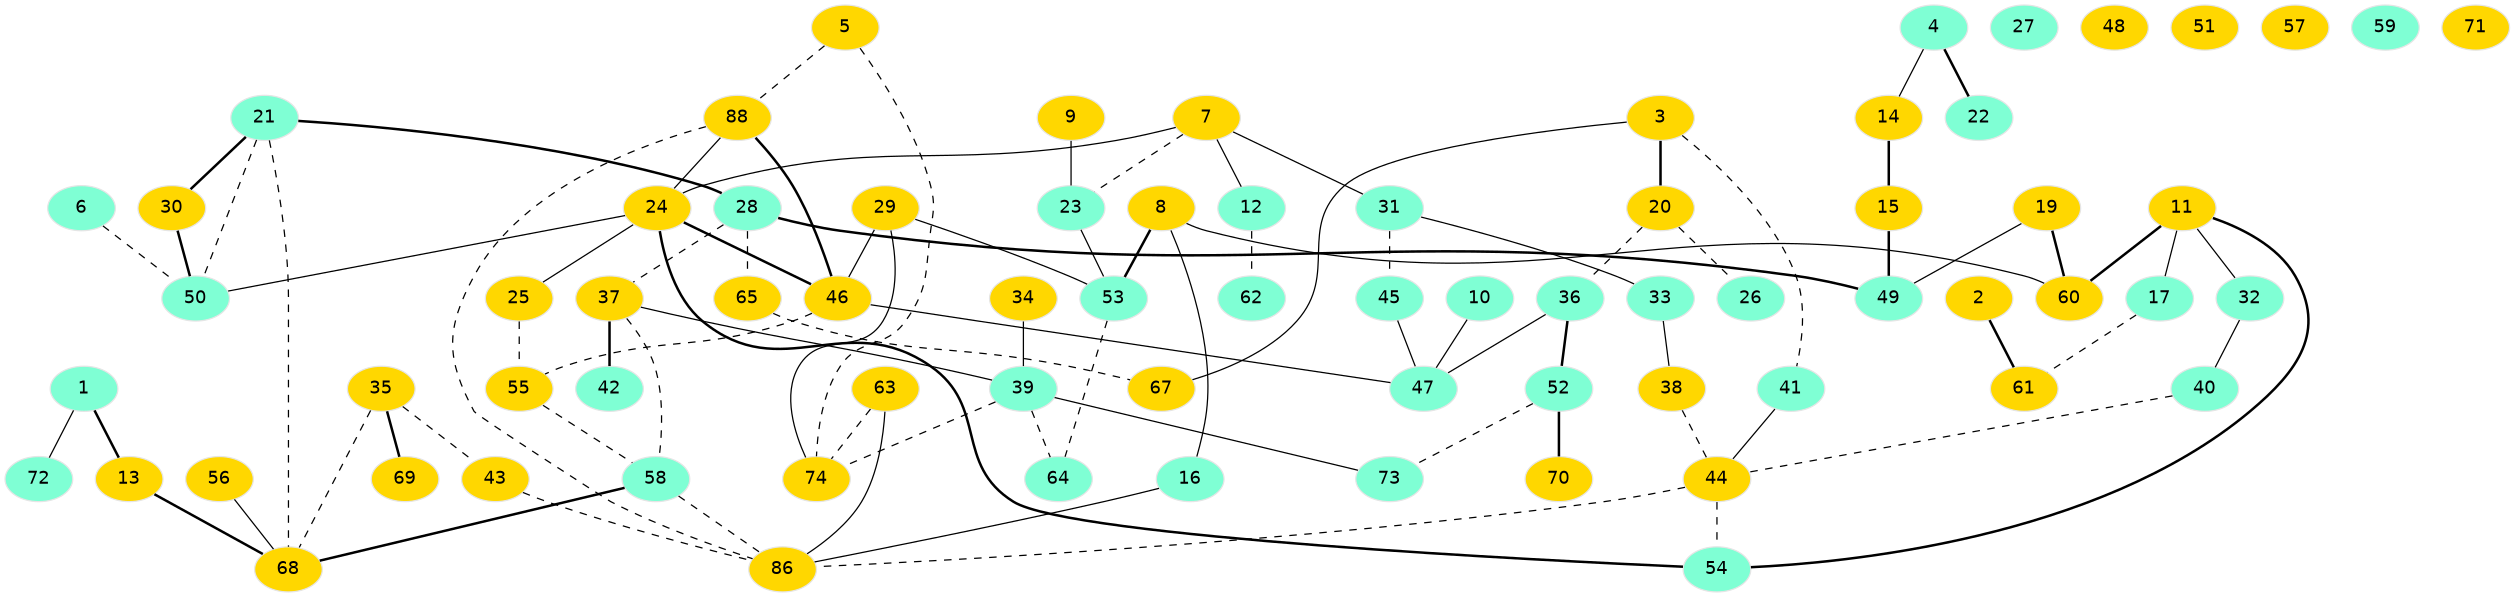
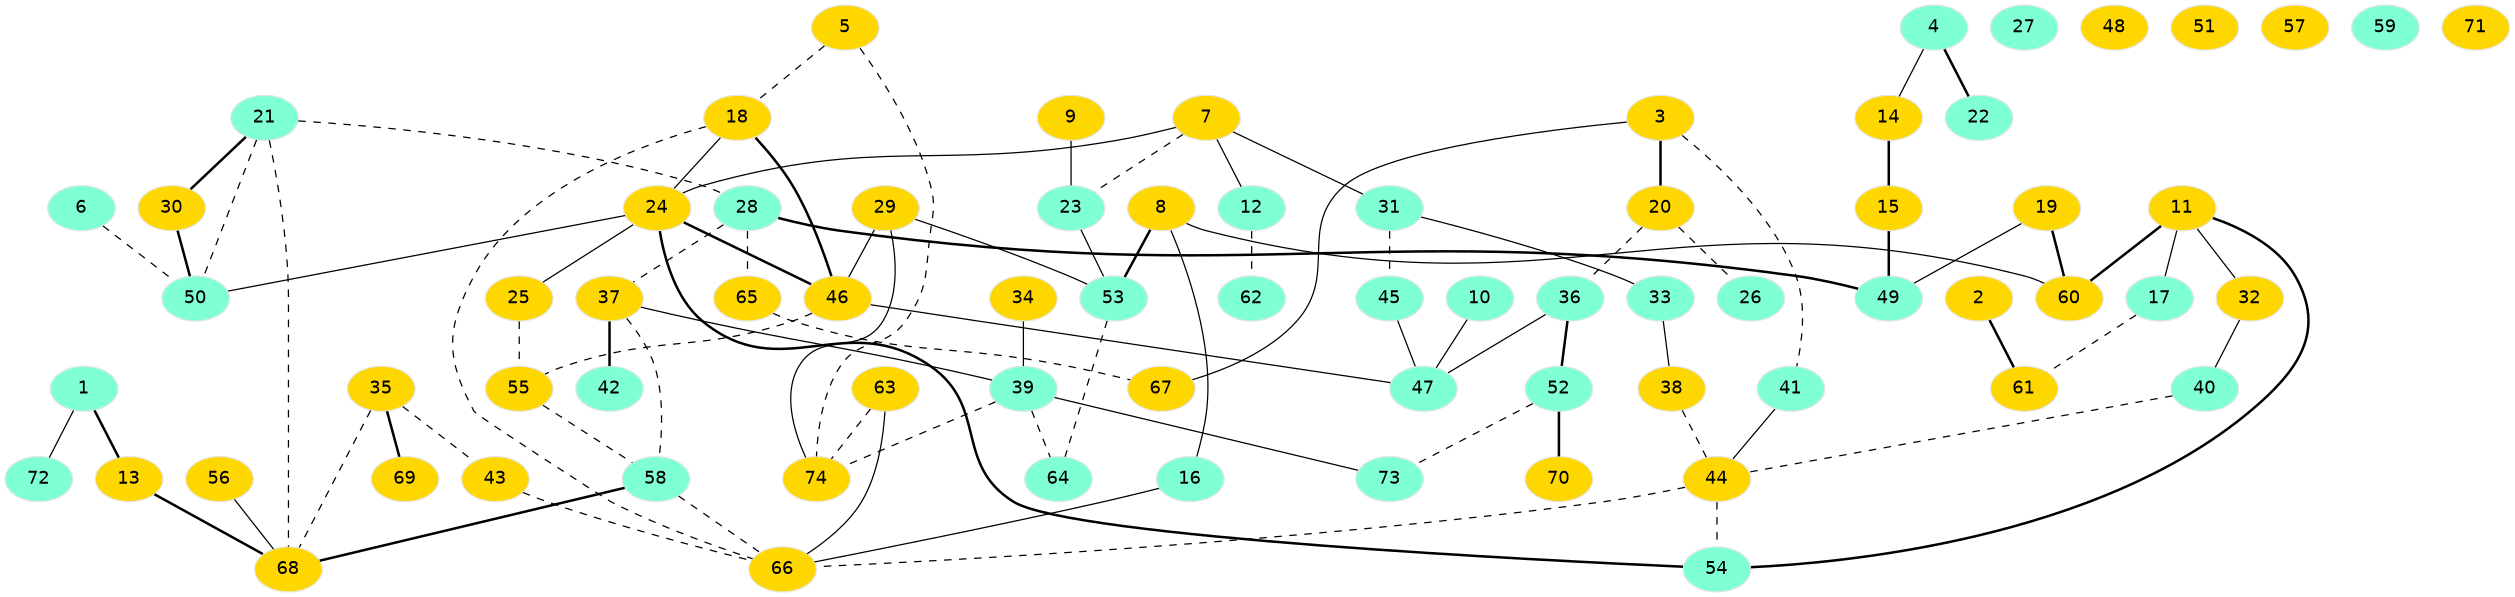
(737, 118) -> (737, 118)
(512, 144) -> (512, 144)
(2250, 298) -> (2250, 298)
(783, 569) -> (783, 569)
